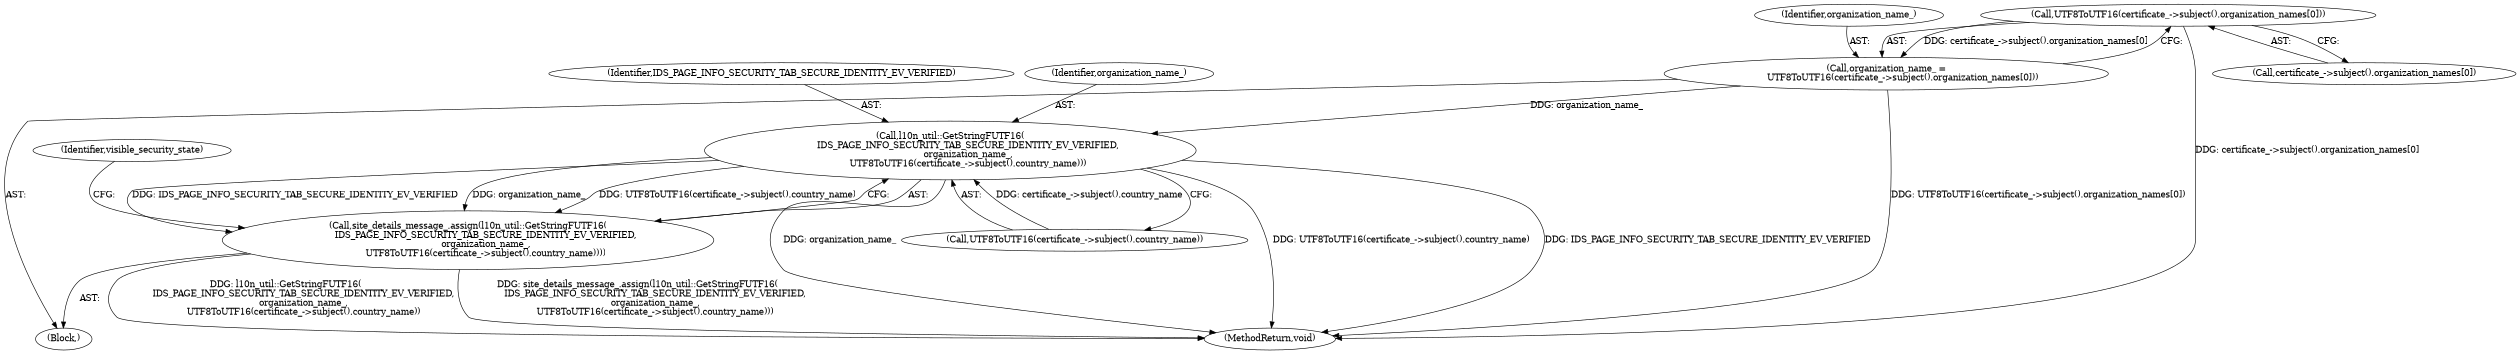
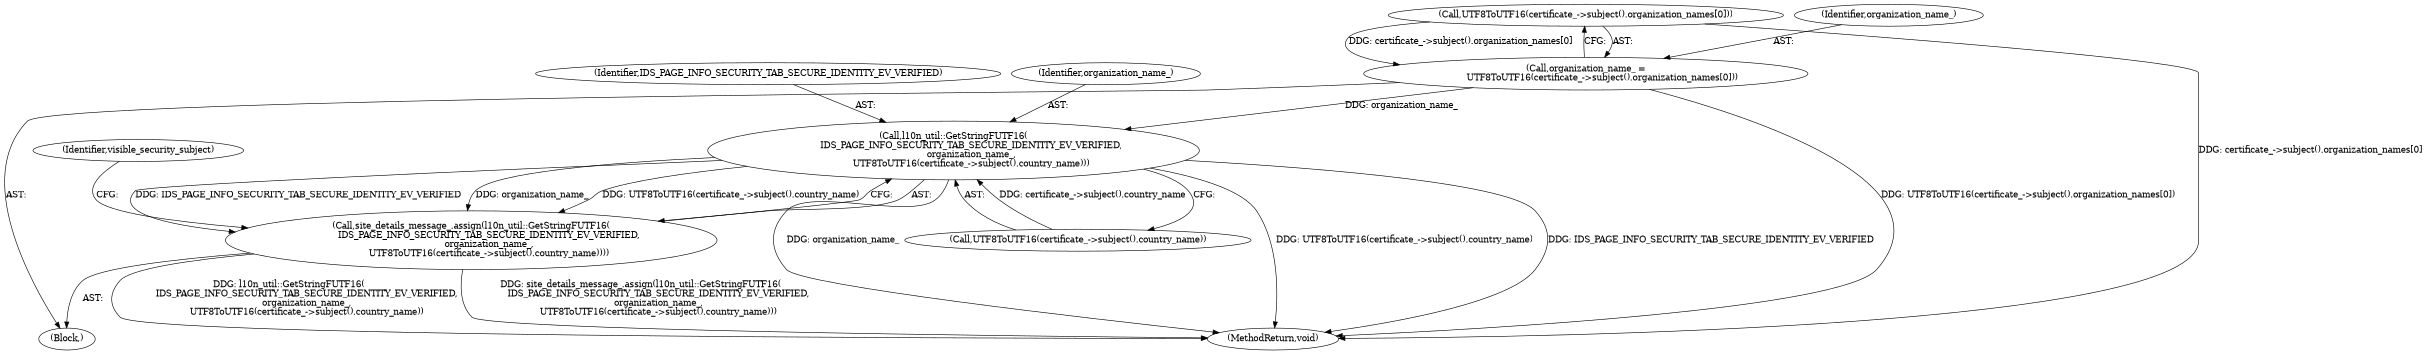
(2364, 74) -> none
(132, 150) -> (138, 150)
